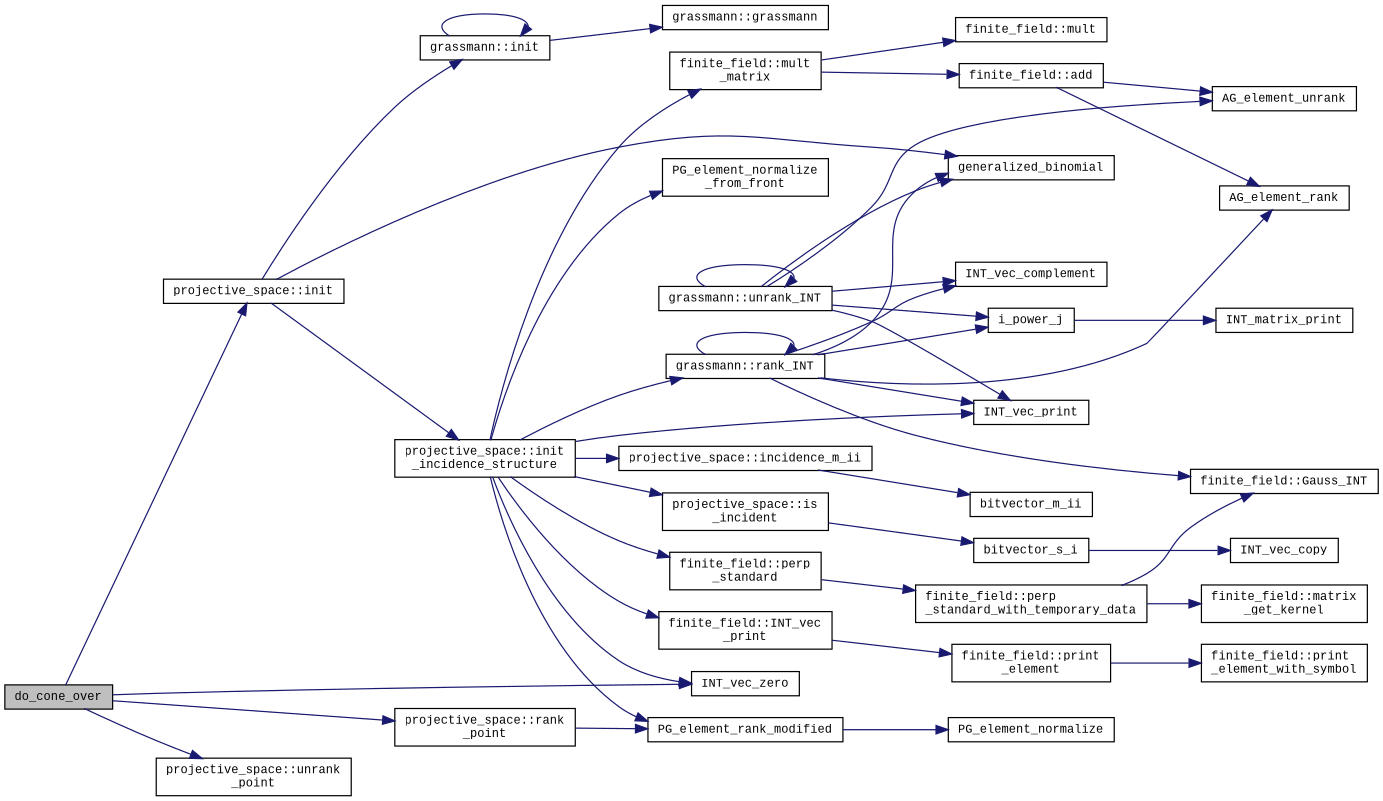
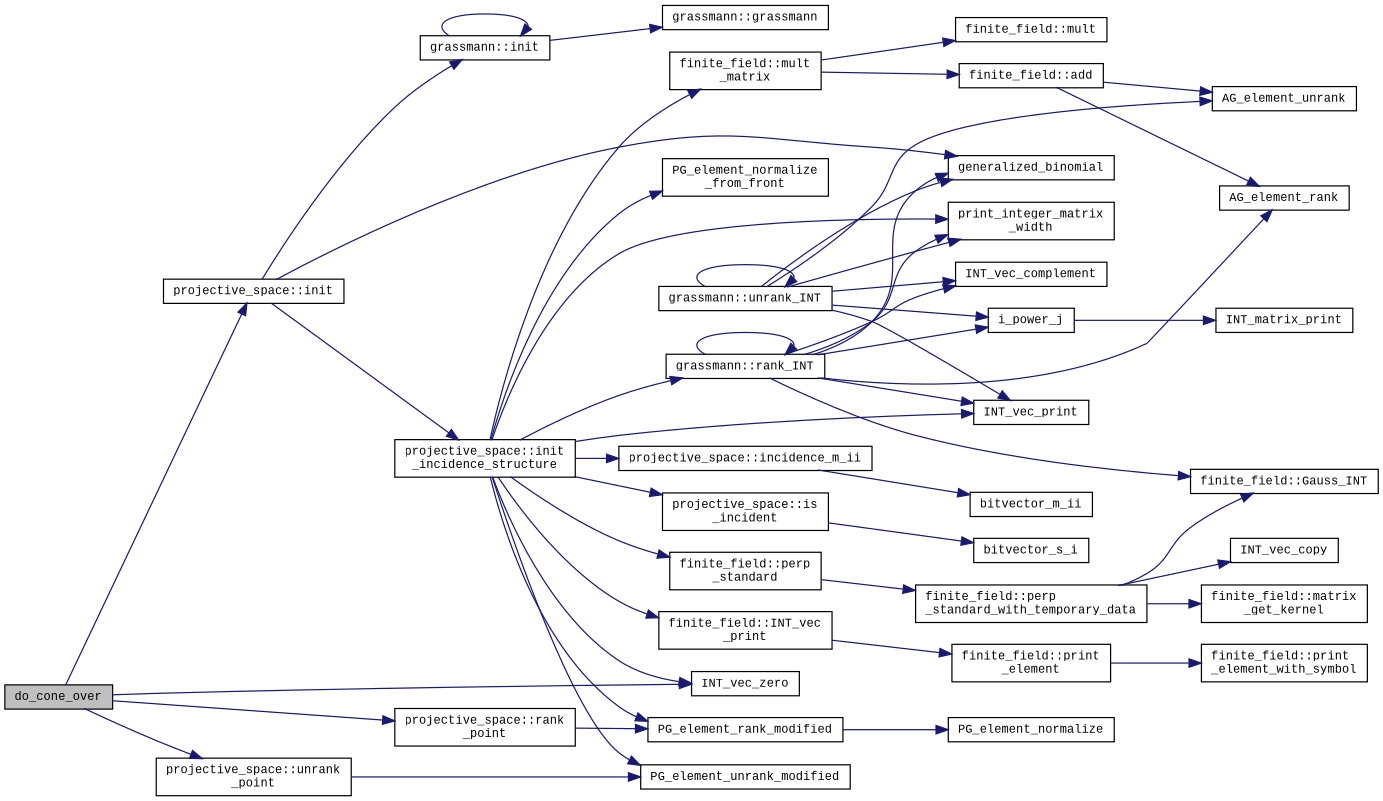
none -> (1031, 221)
(1153, 550) -> (1168, 575)
none -> (745, 777)
